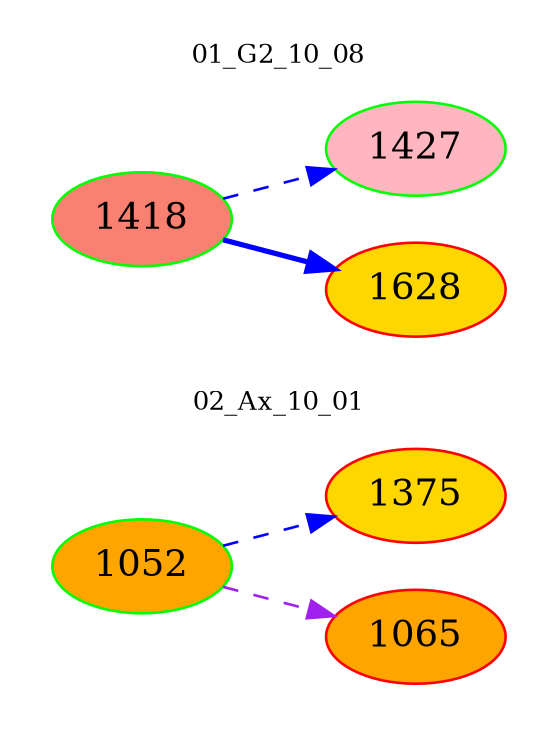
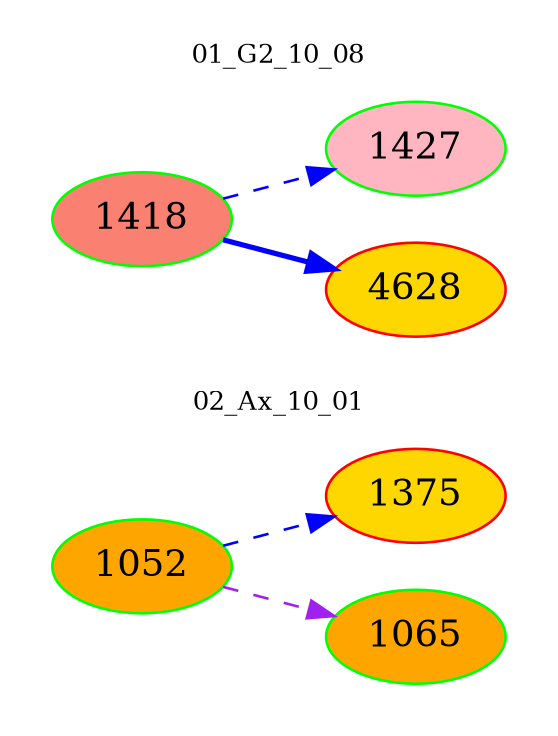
(416, 290) -> (416, 290)
(416, 637) -> (416, 637)
